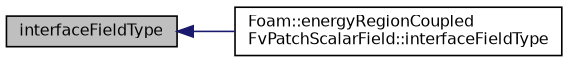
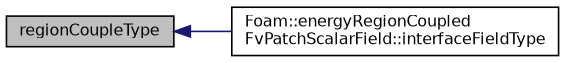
(92, 31) -> (90, 31)
